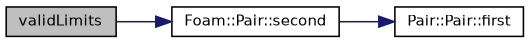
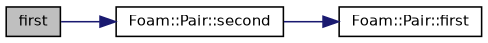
(61, 22) -> (33, 22)
(459, 22) -> (410, 22)
